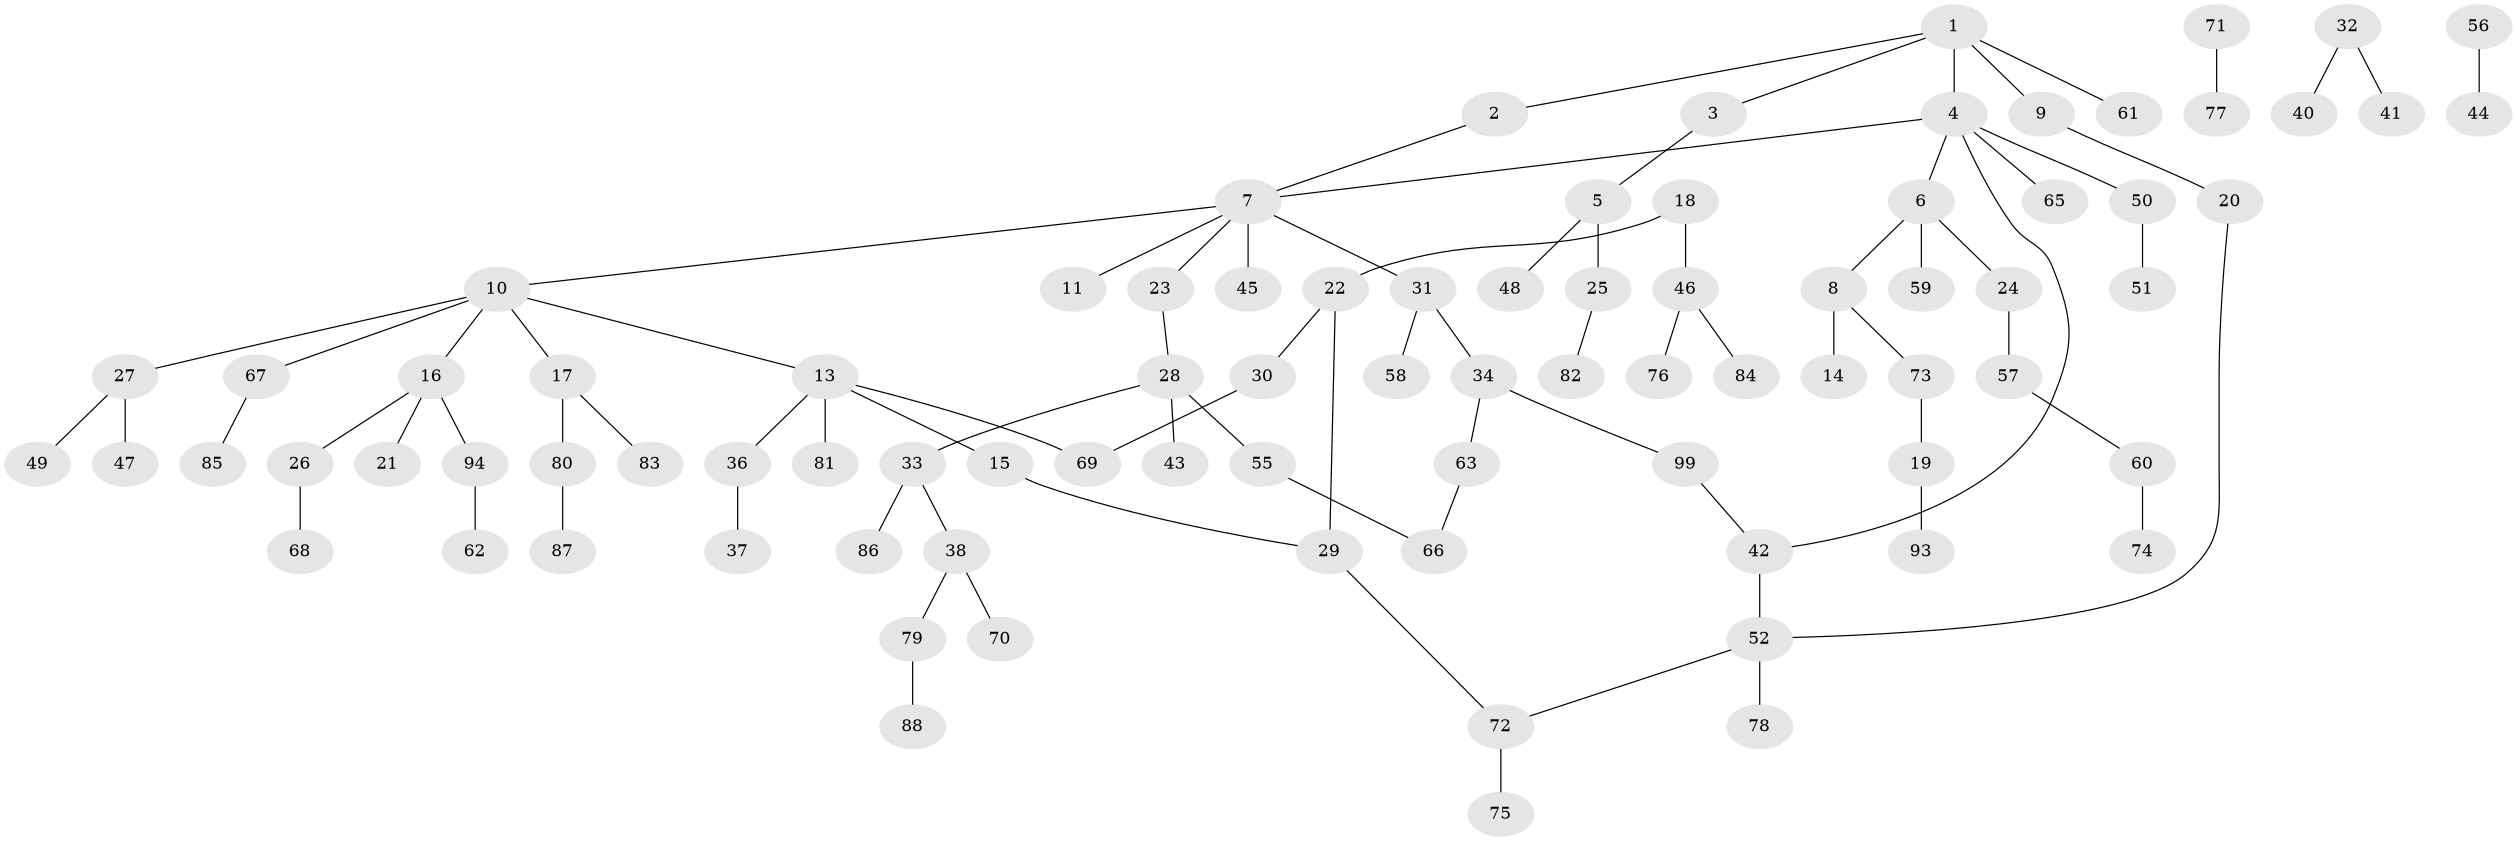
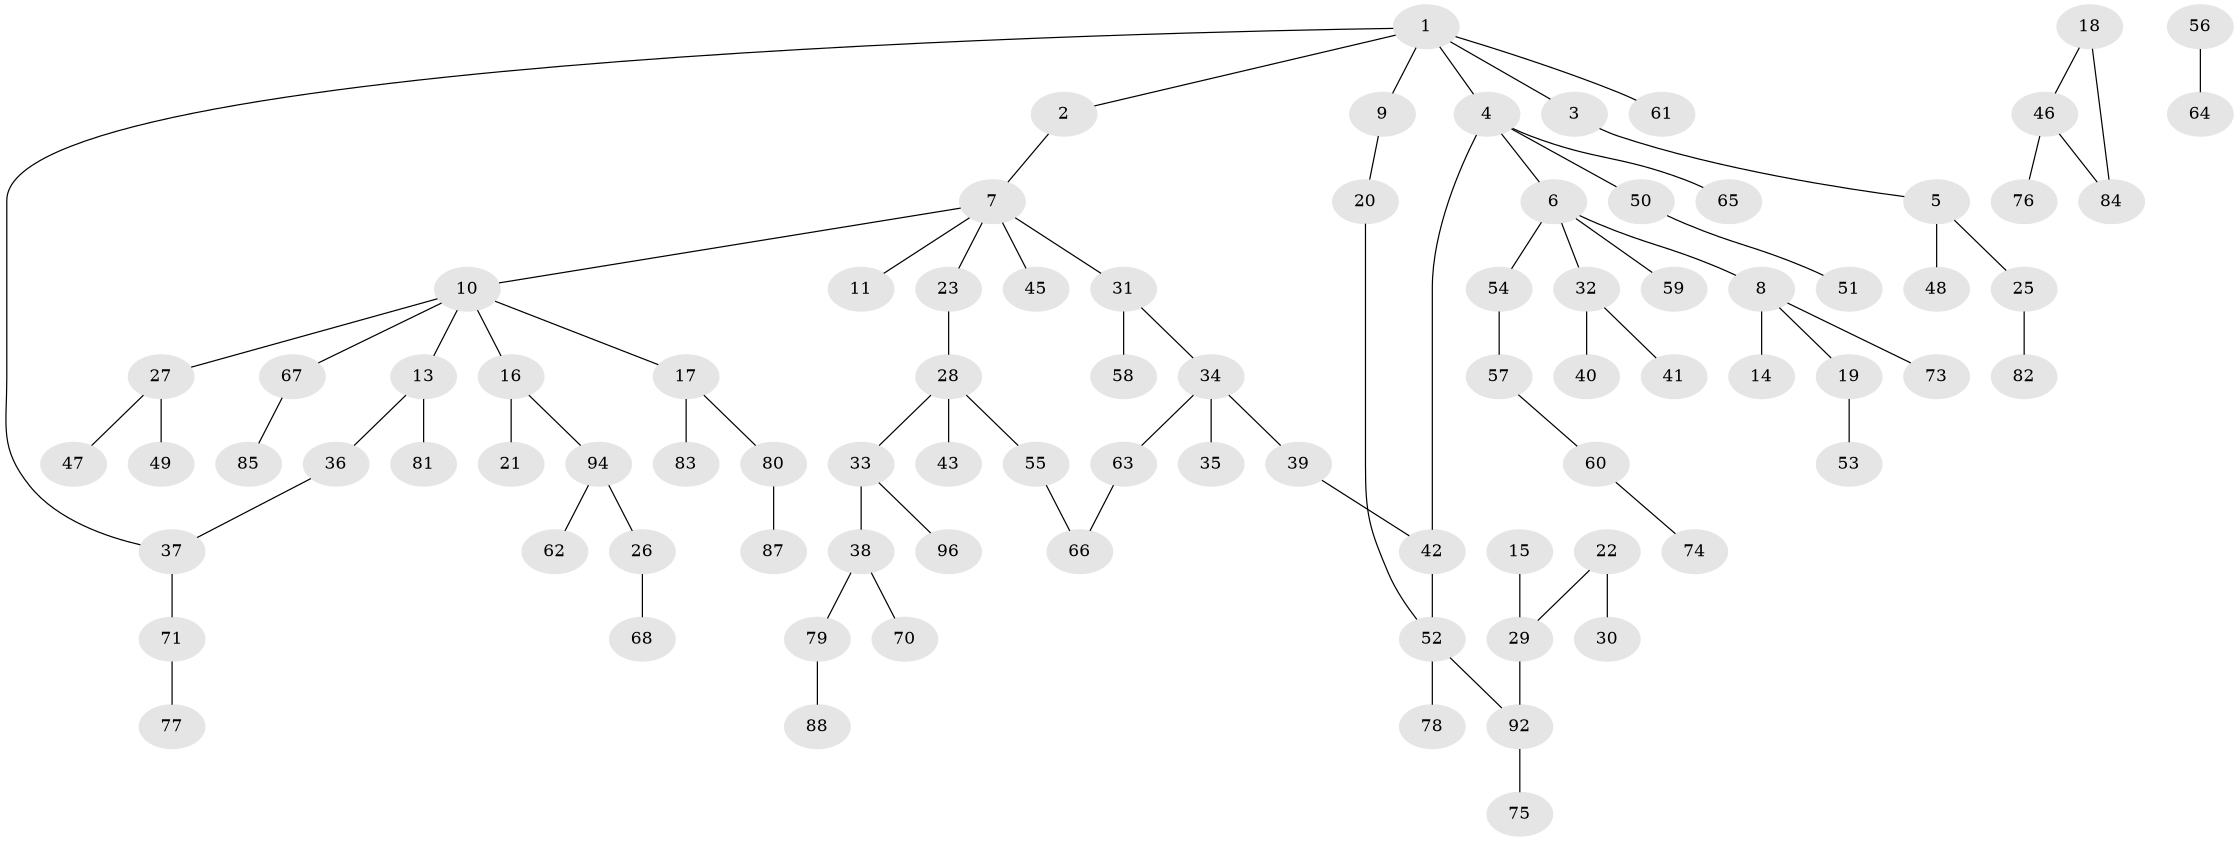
none -> (478, 75)
(2479, 114) -> (2200, 114)
(1601, 158) -> none
(1511, 245) -> (2101, 114)
none -> (1570, 245)
(2009, 289) -> (1499, 289)
(913, 420) -> none
(366, 421) -> (621, 508)
(1921, 421) -> (1805, 333)
(1088, 464) -> none
none -> (1211, 464)
(1686, 464) -> (1299, 464)
(869, 552) -> (949, 552)
(1921, 552) -> (1849, 464)
none -> (172, 596)
(1501, 727) -> (1520, 727)
